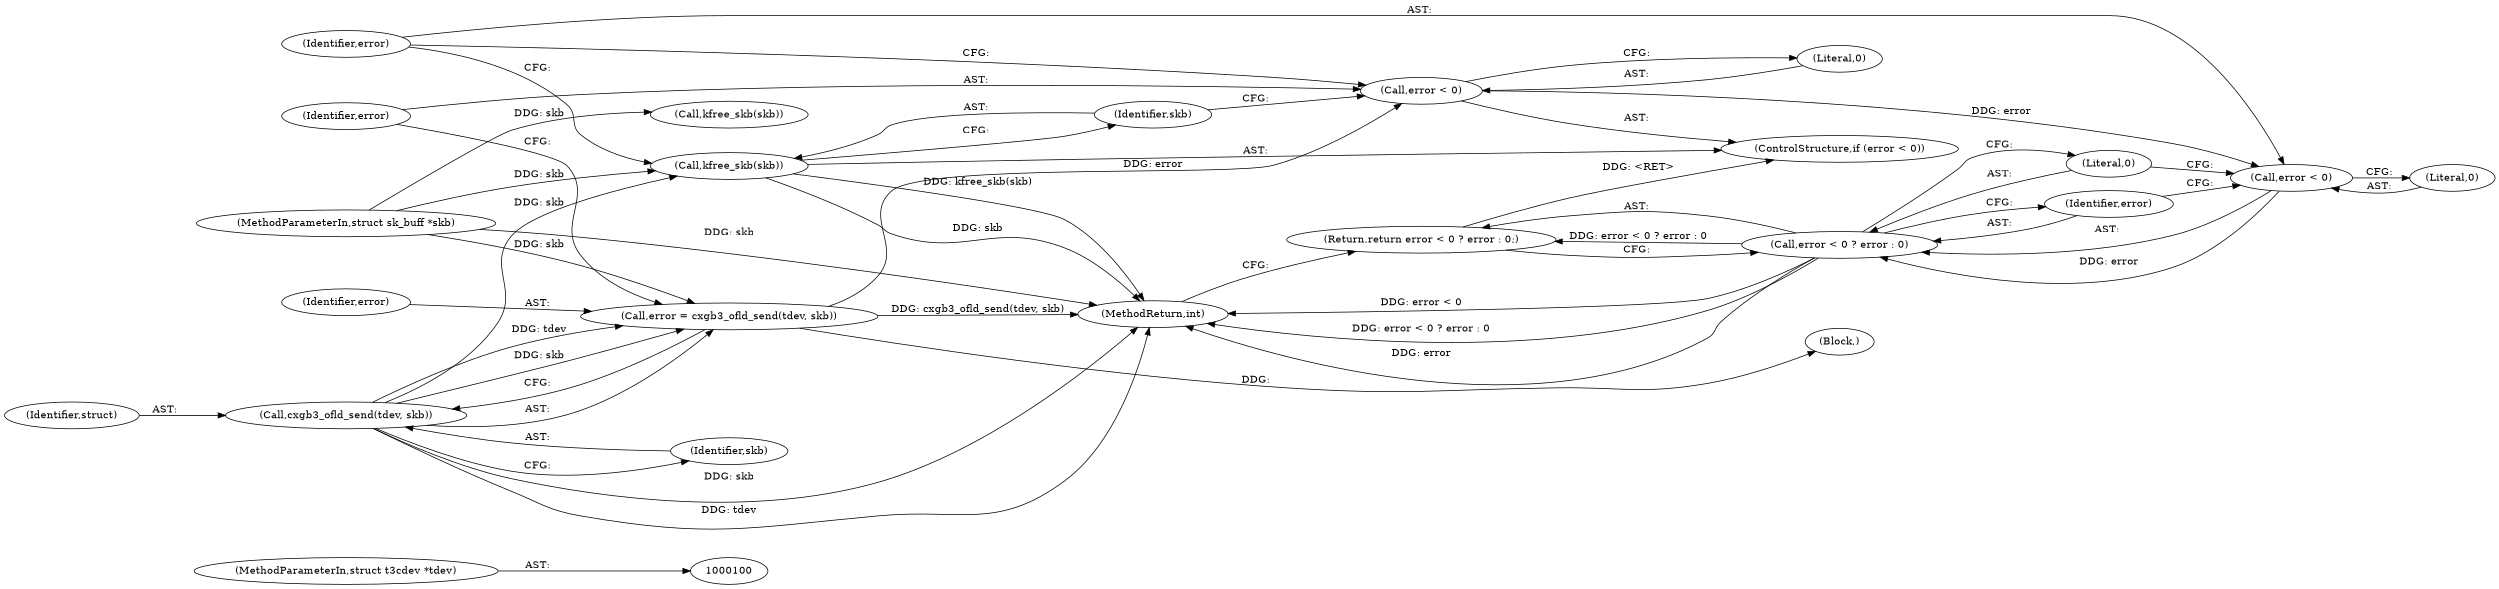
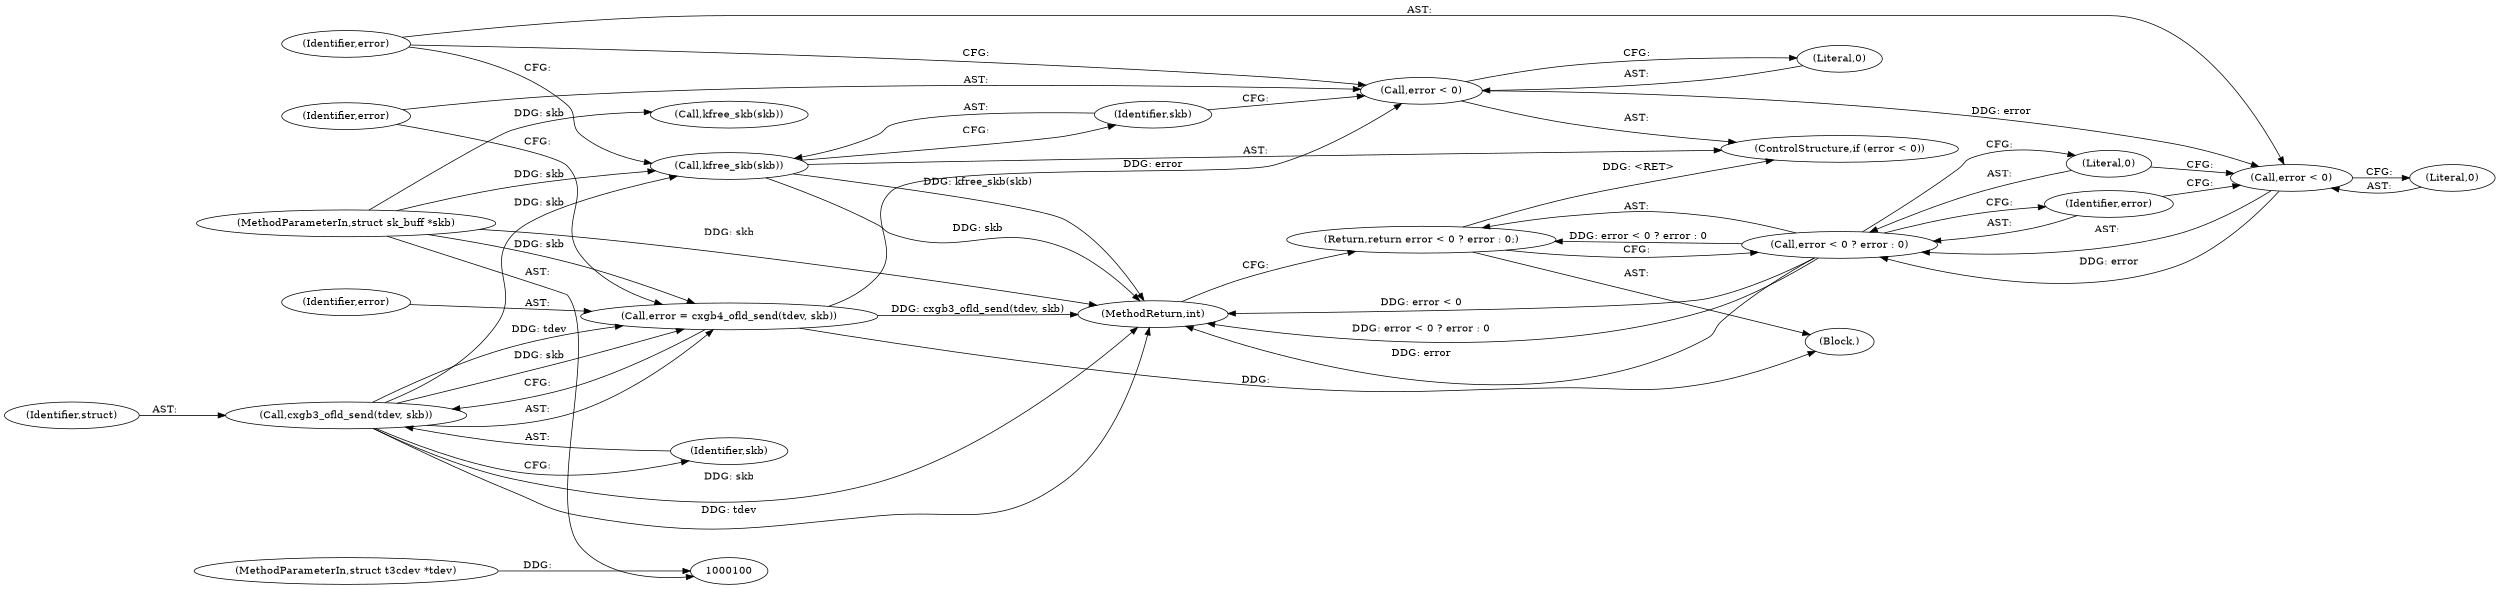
none -> (1638, 292)
(729, 316) -> (729, 316)
none -> (577, 369)
(539, 565) -> (539, 565)
